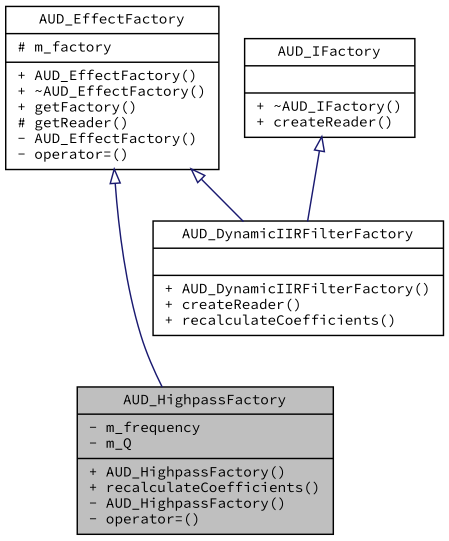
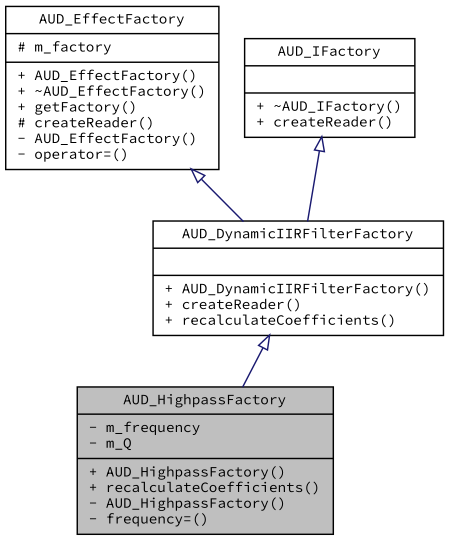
(74, 123) -> (87, 123)
(129, 288) -> (253, 368)
(145, 519) -> (149, 519)
